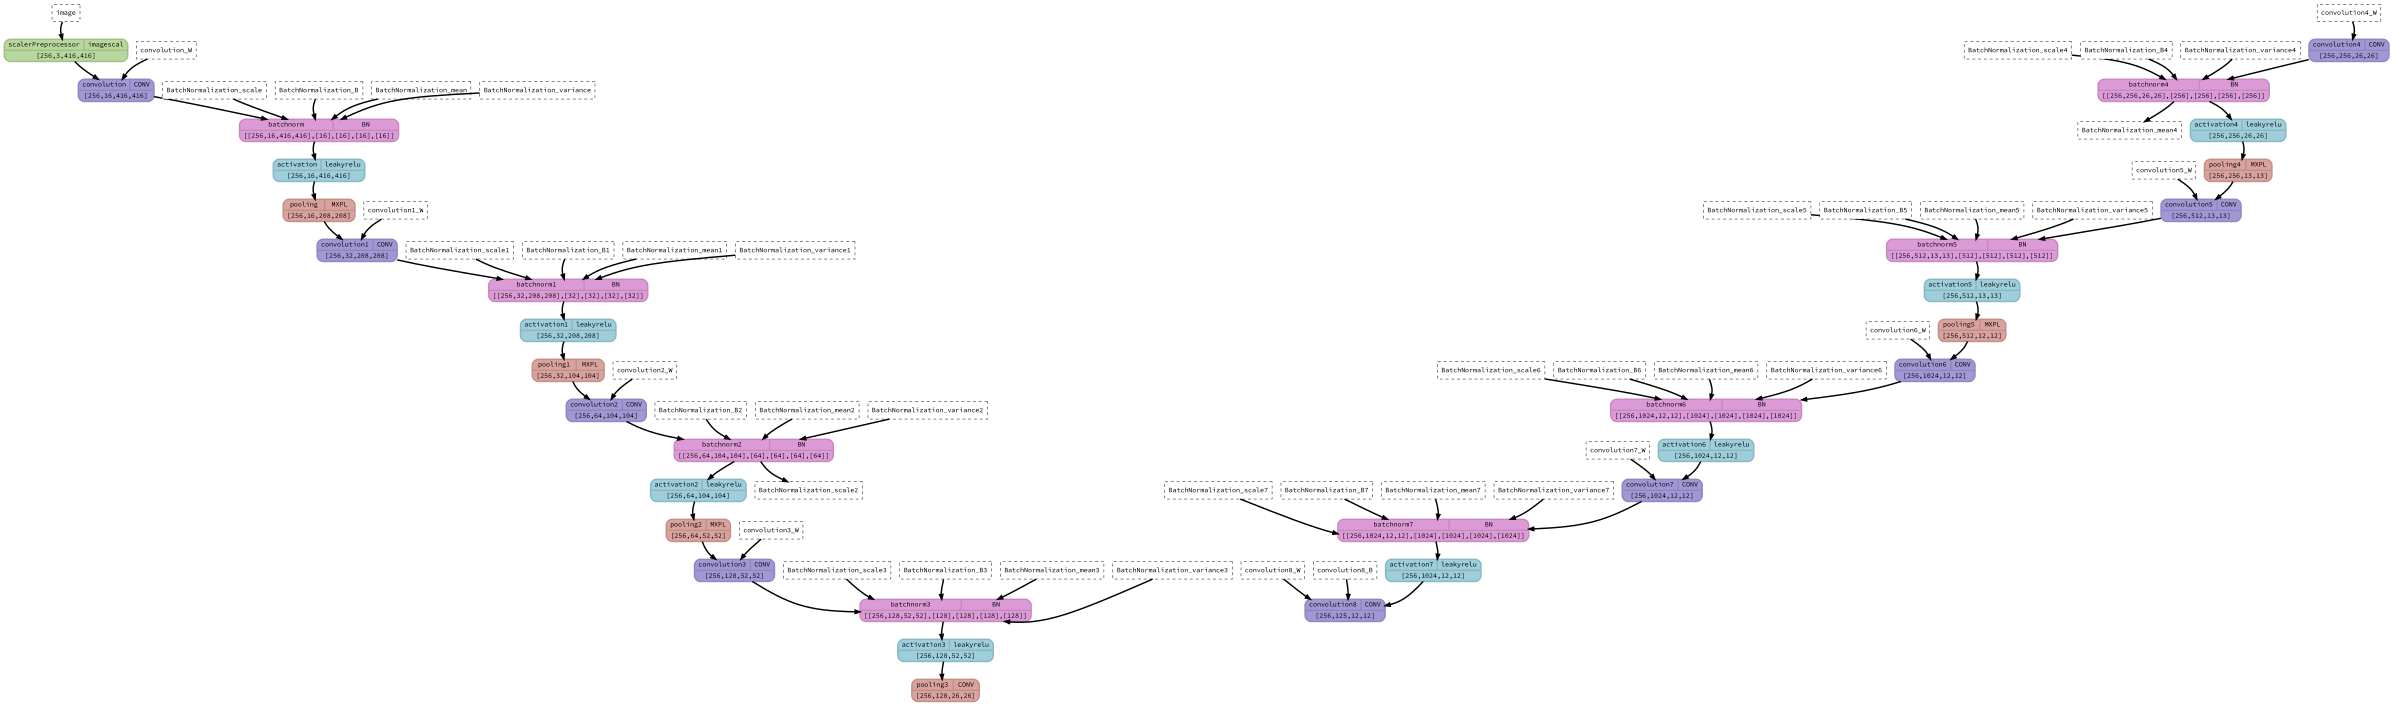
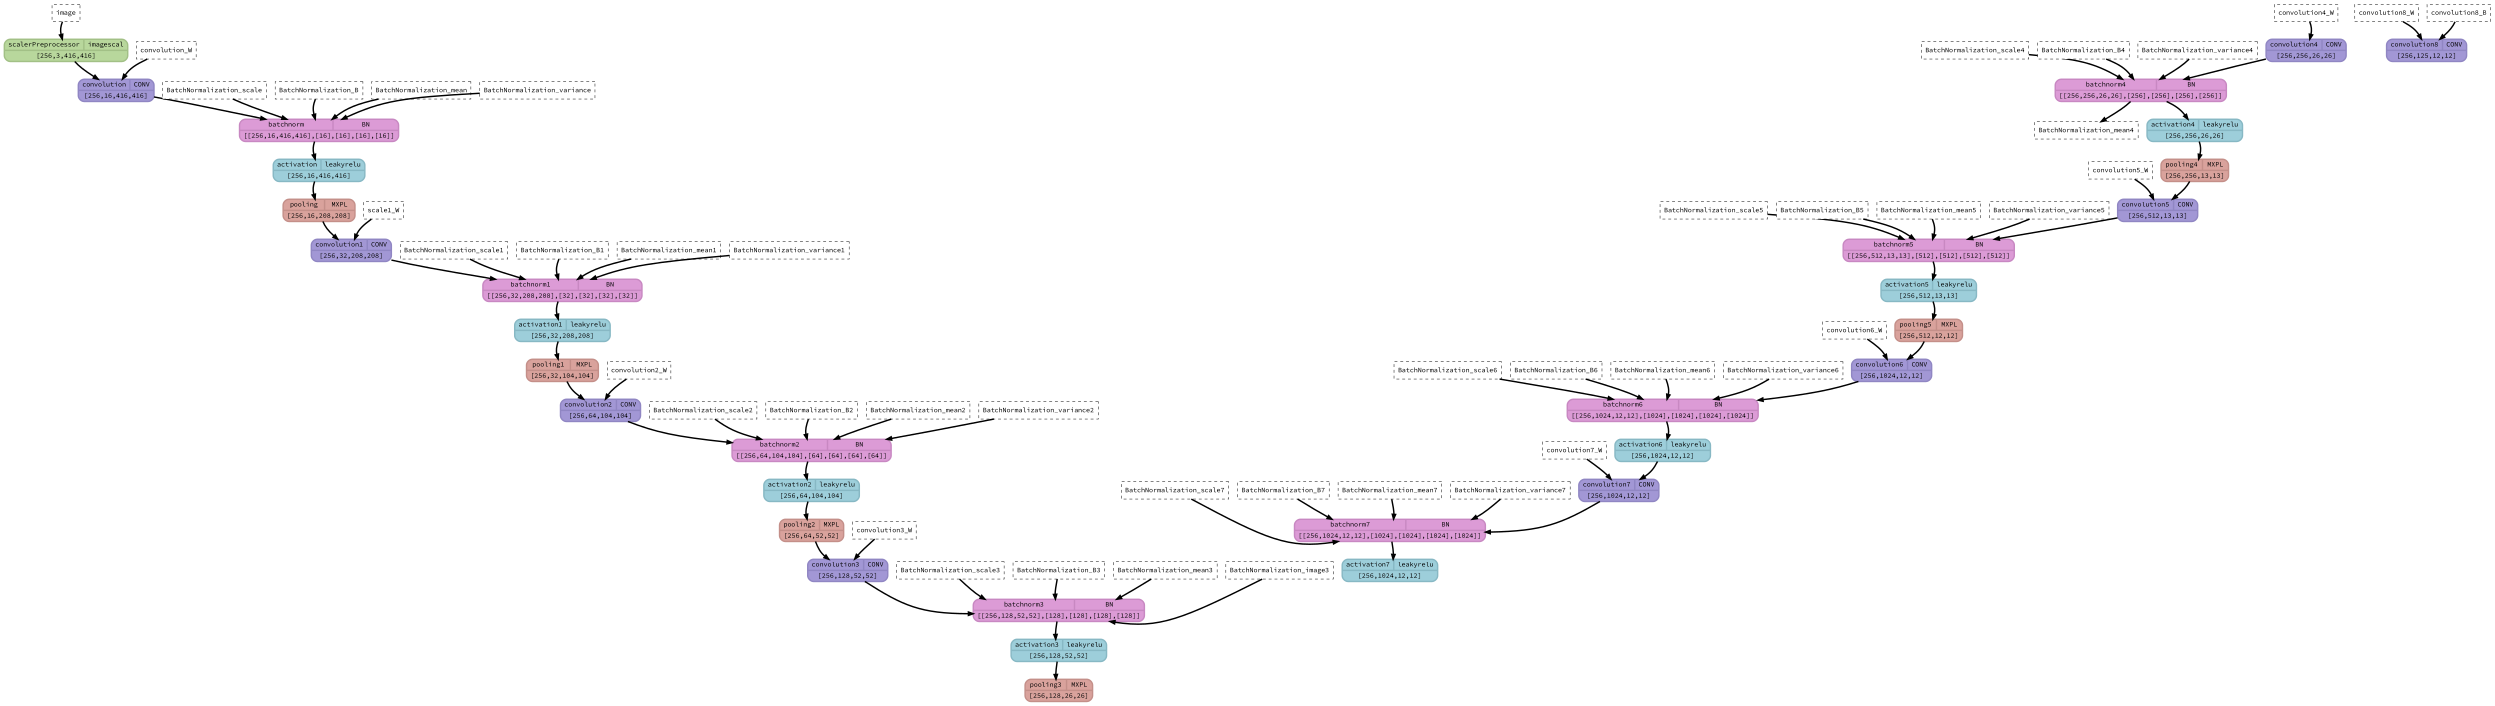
(396, 210) -> (384, 210)
(770, 472) -> (735, 431)
(1173, 570) -> (1280, 570)
(1408, 596) -> none
(966, 685) -> (1080, 685)
